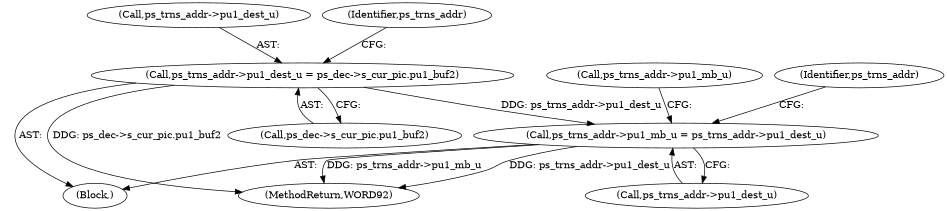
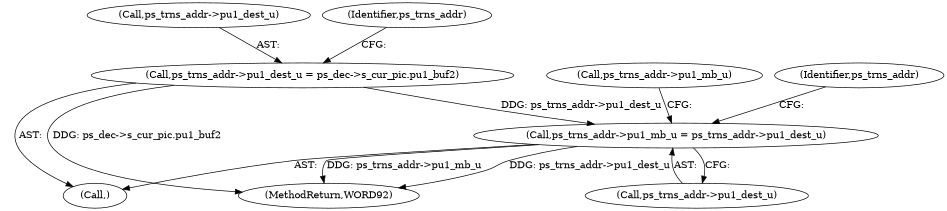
(345, 136) -> none
(95, 196) -> (95, 196)
